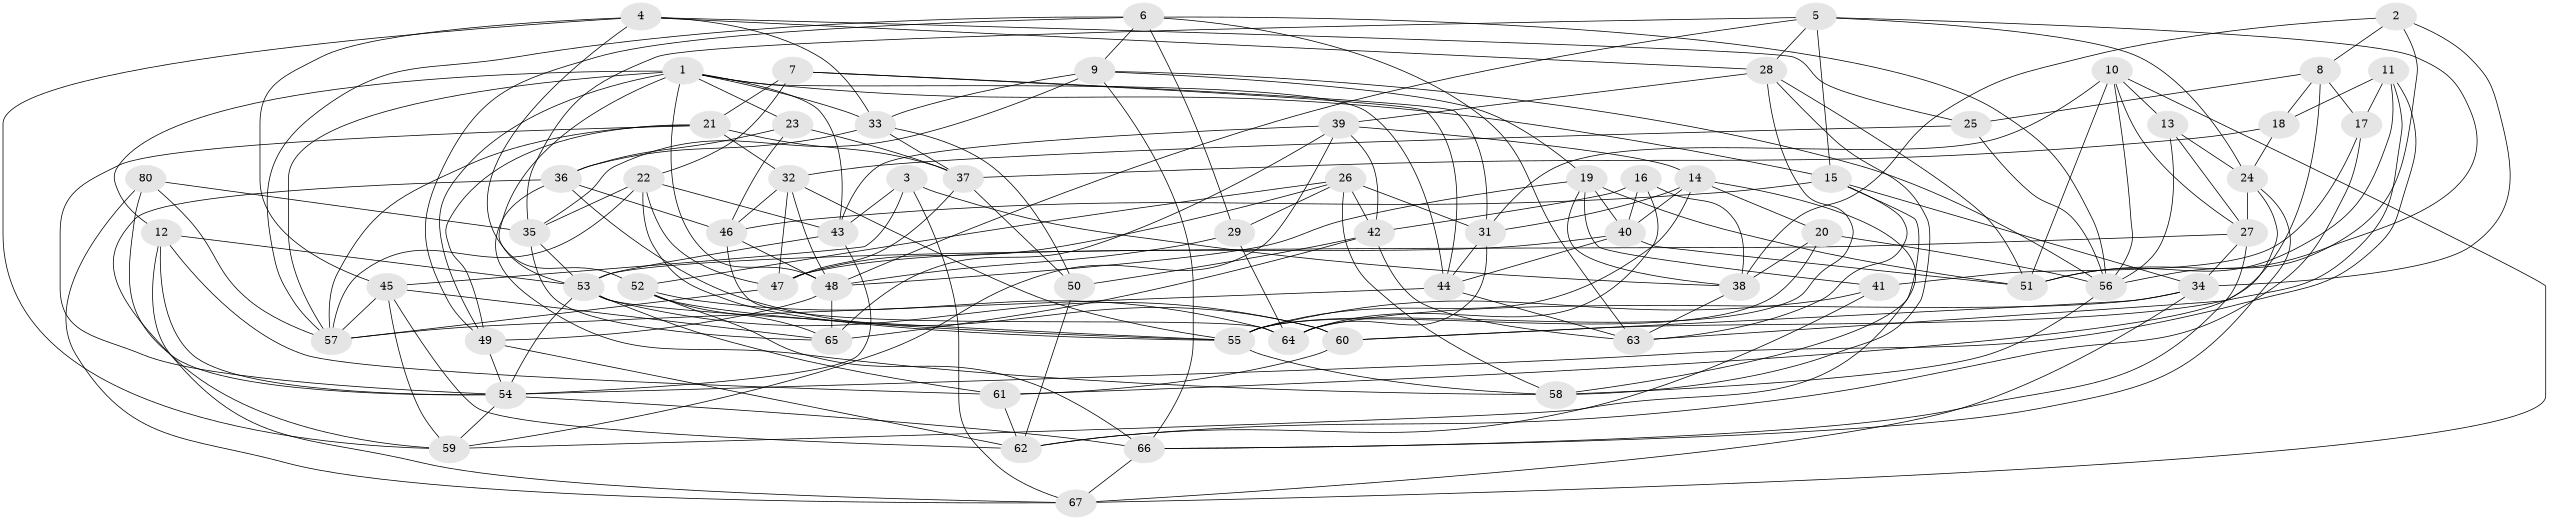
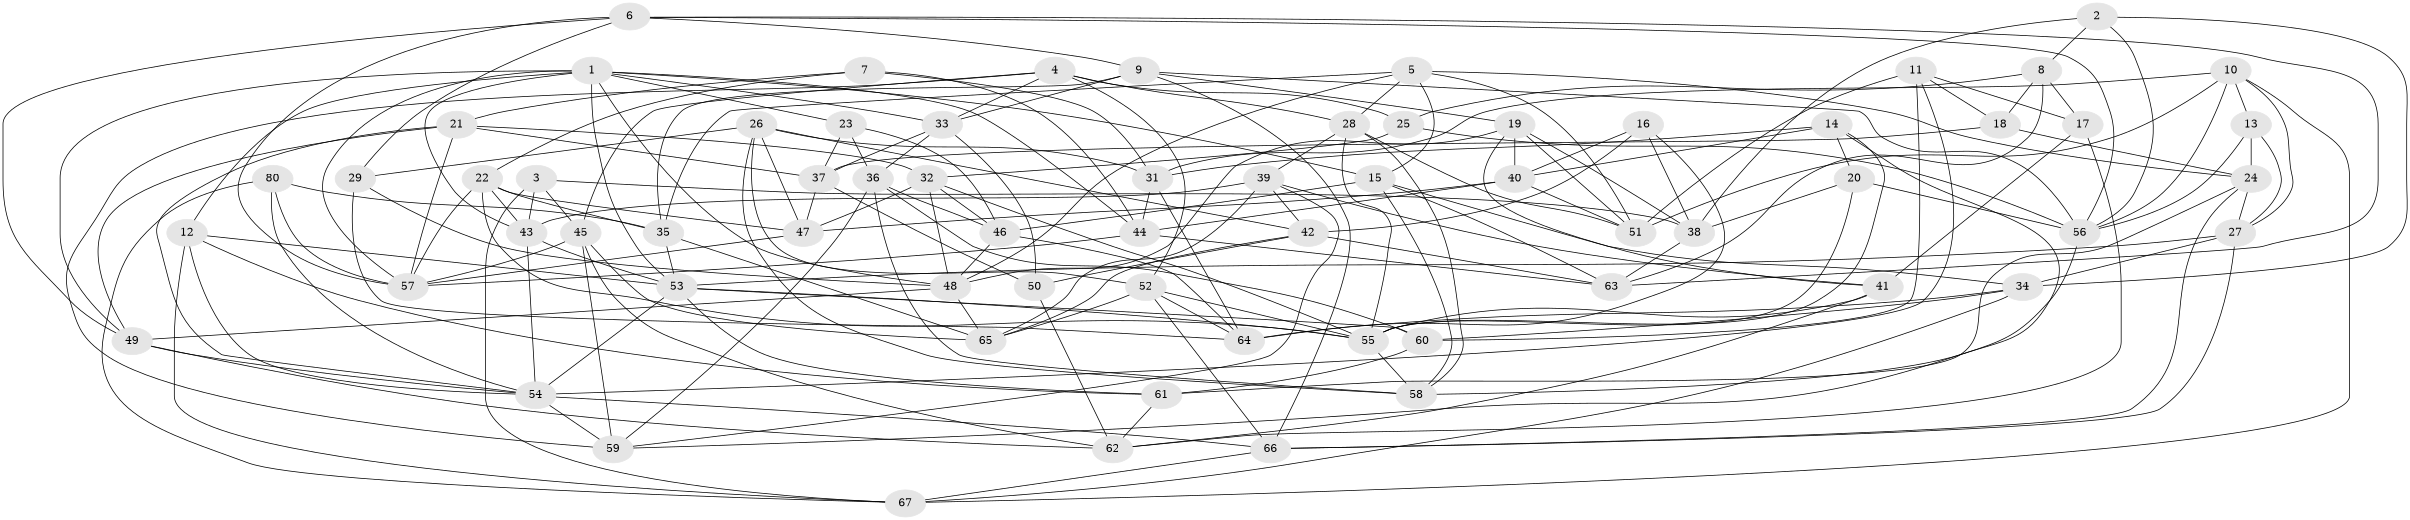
(1520, 142) -> (1570, 252)
